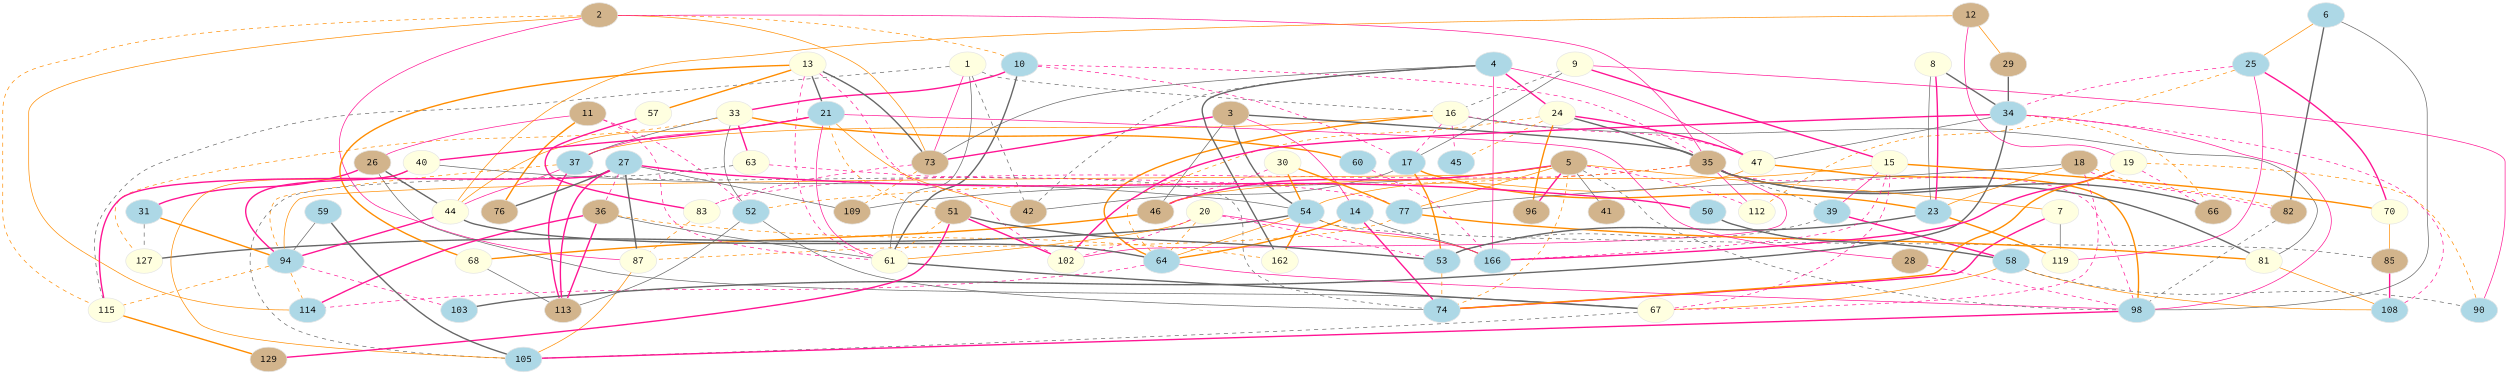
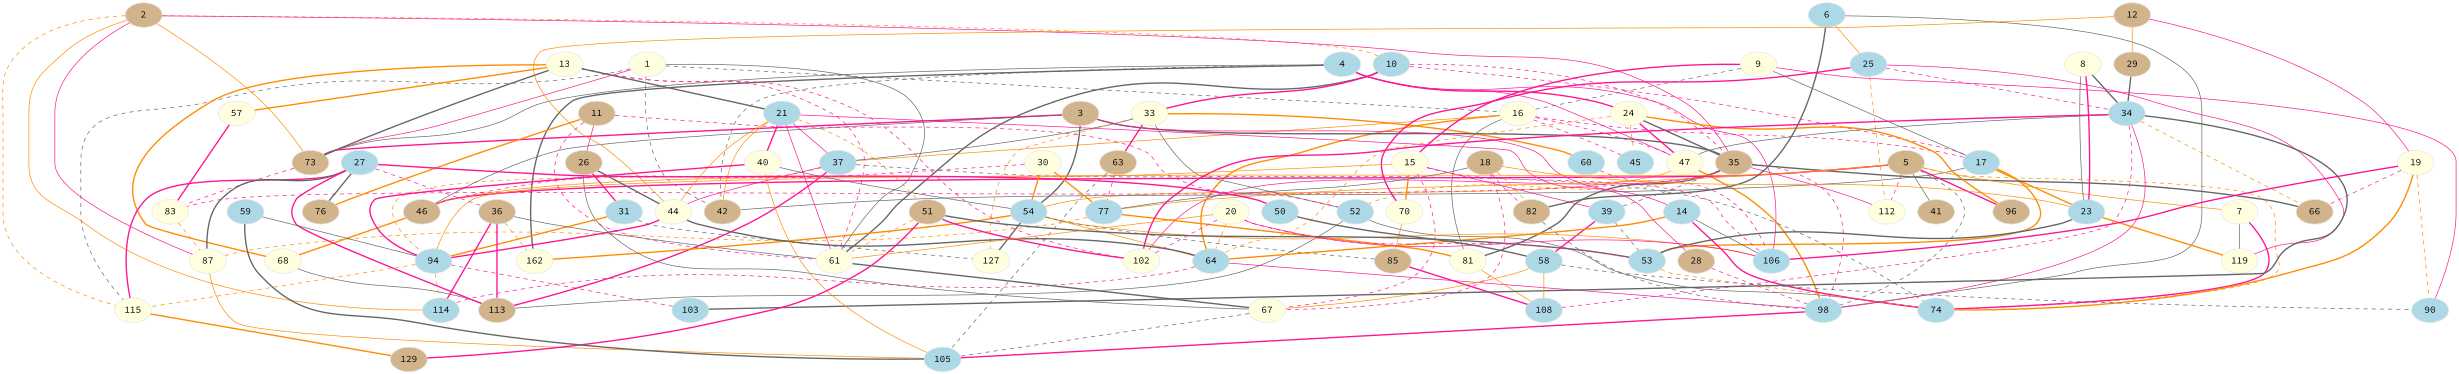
(751, 163) -> (1118, 163)
(852, 212) -> none
(1492, 261) -> (1771, 261)
